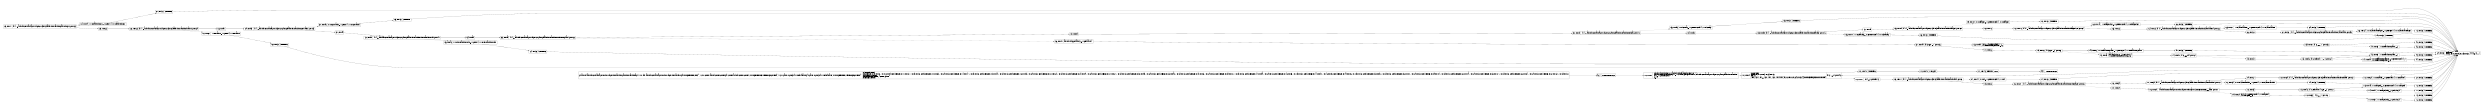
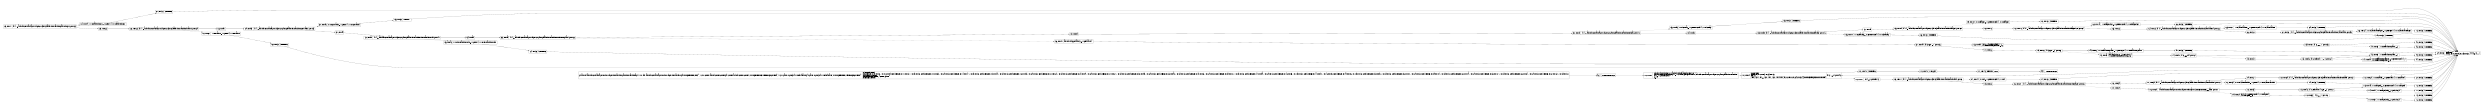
(407, 20) -> (407, 20)
